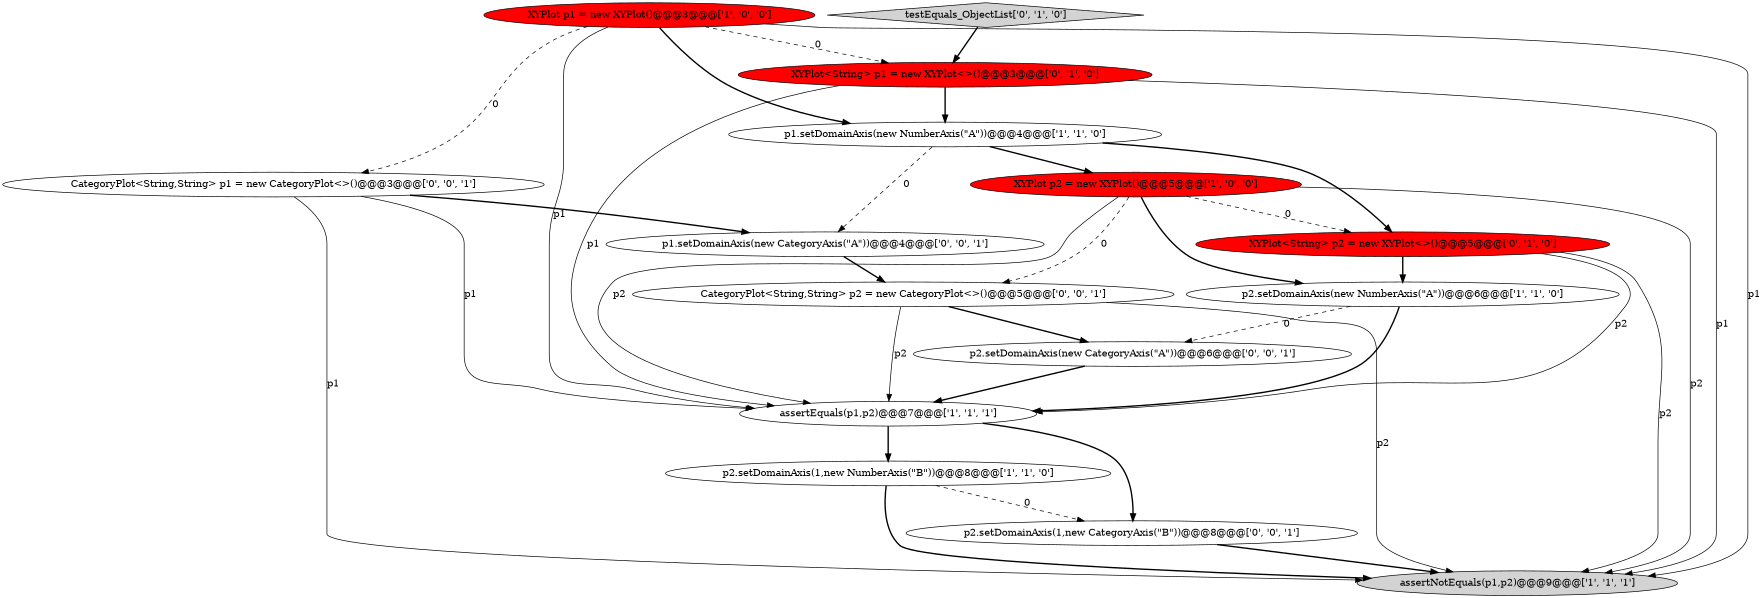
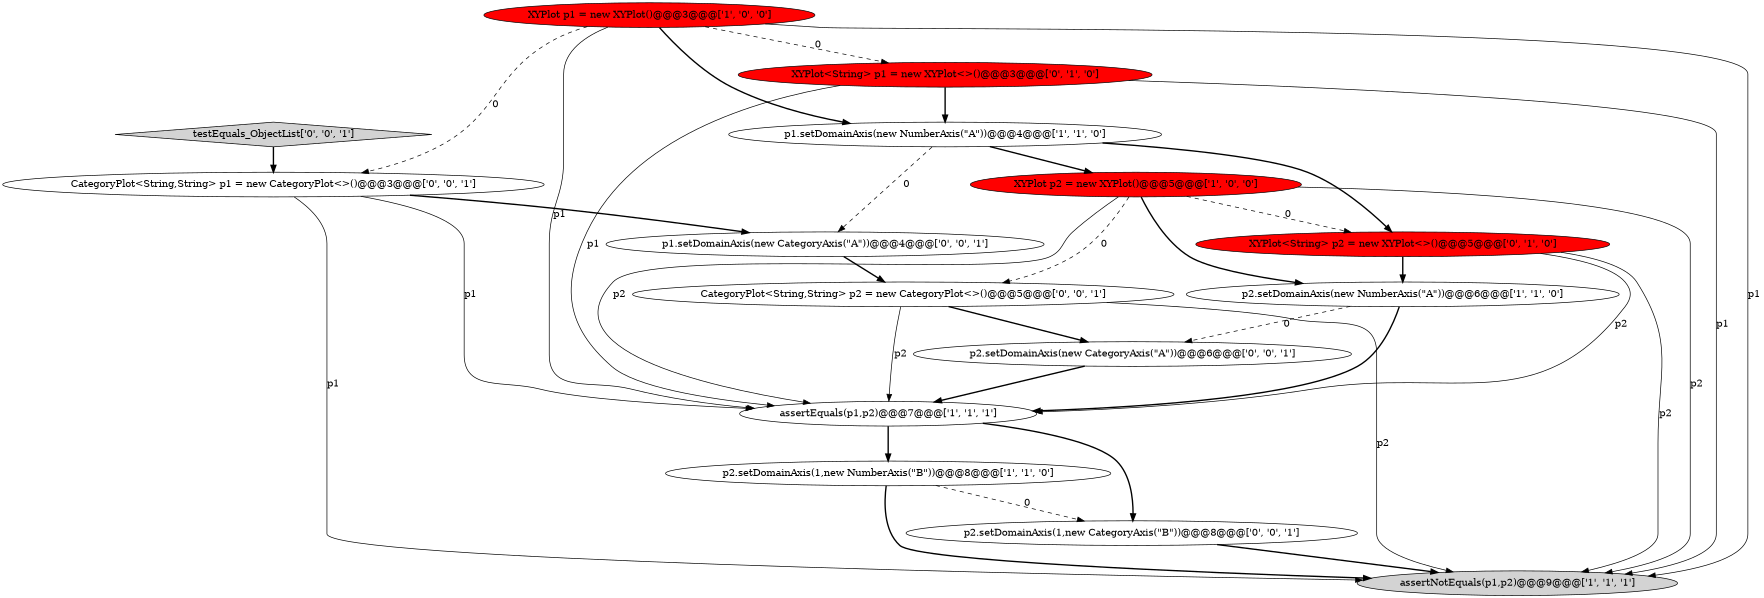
(986, 15) -> none
none -> (273, 134)
